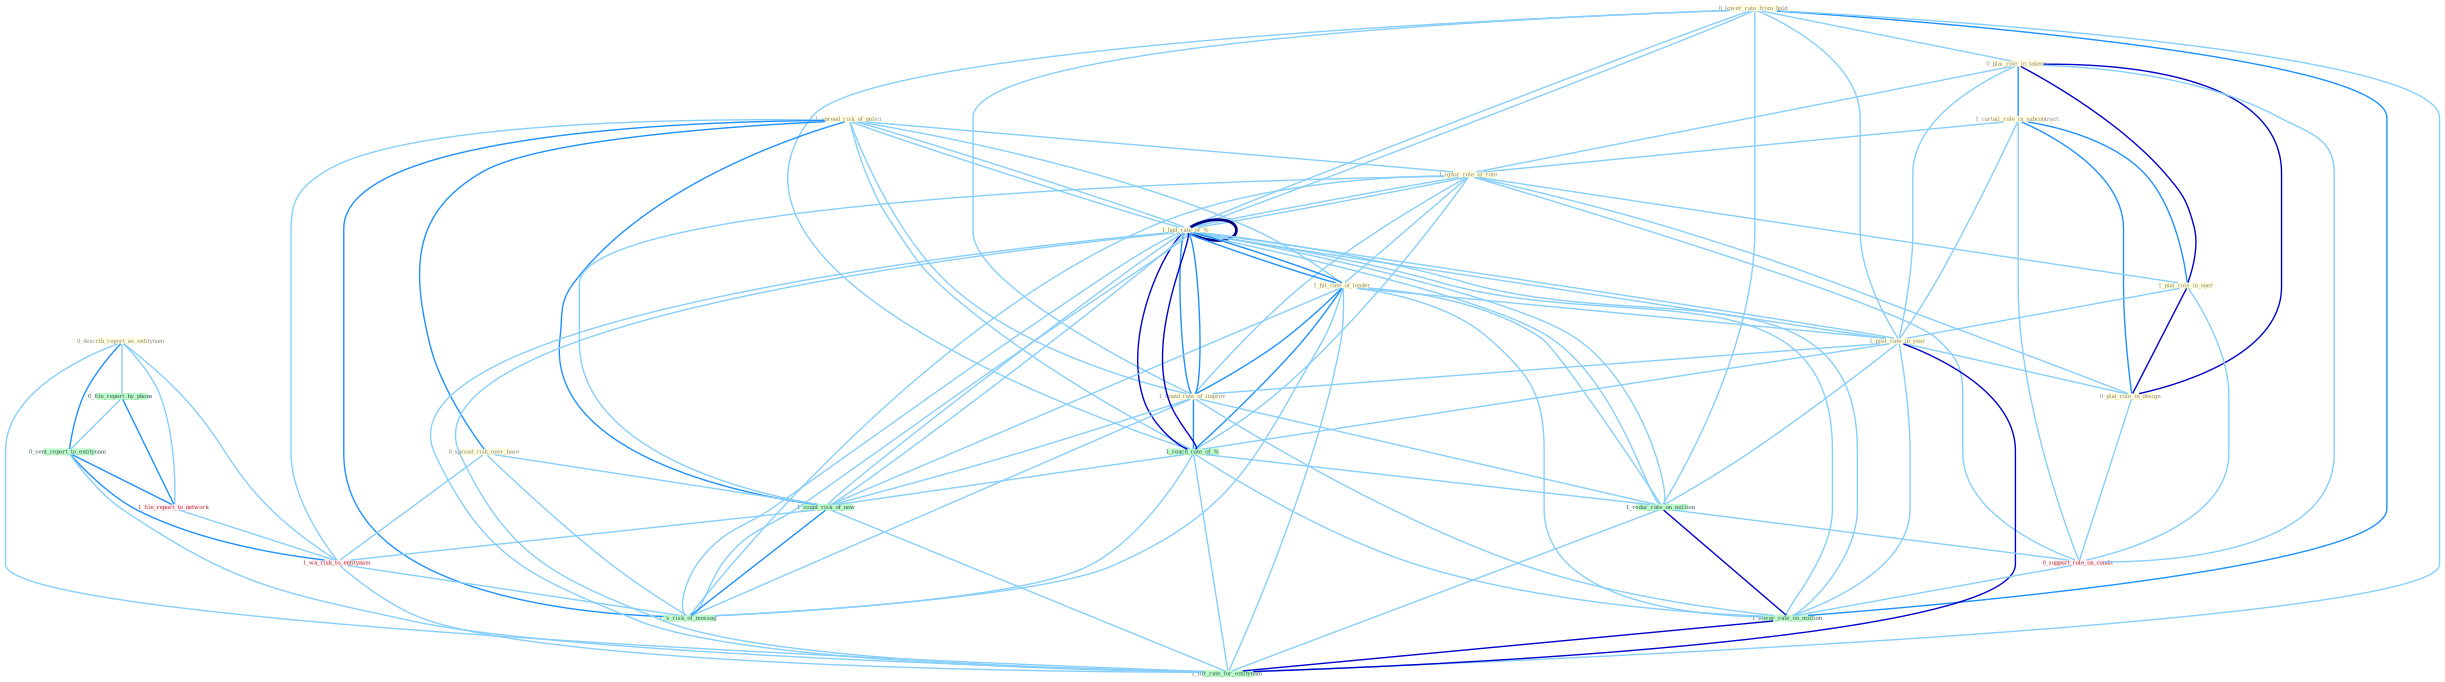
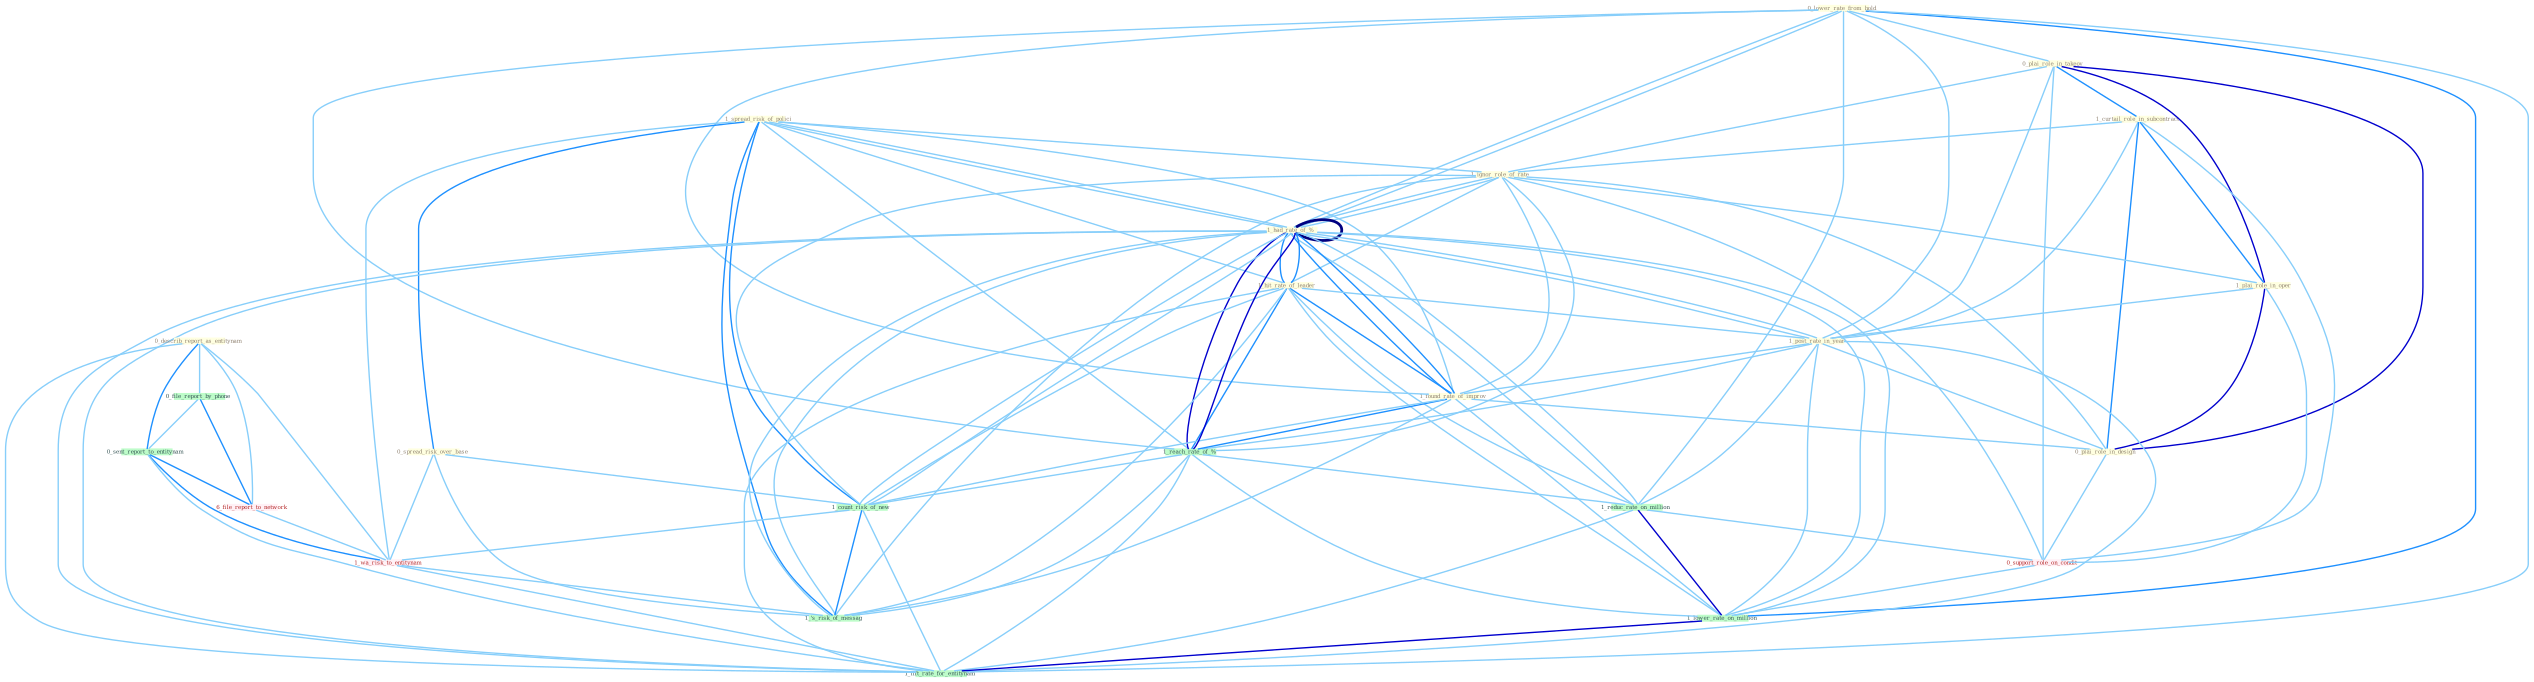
(1428, 452) -> (1781, 424)
(175, 507) -> (252, 507)
(1780, 635) -> (1727, 627)
